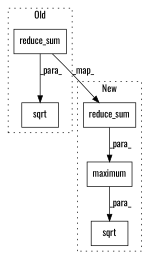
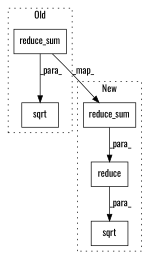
(110, 174) -> (110, 174)
